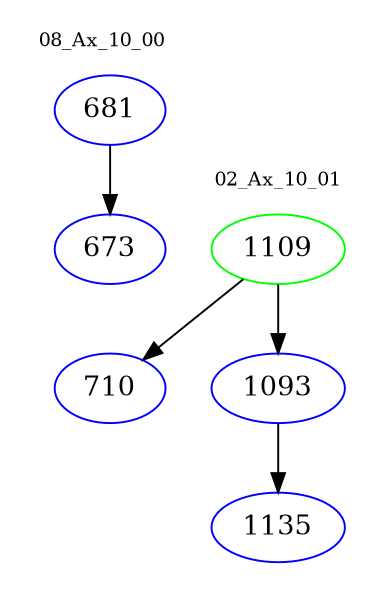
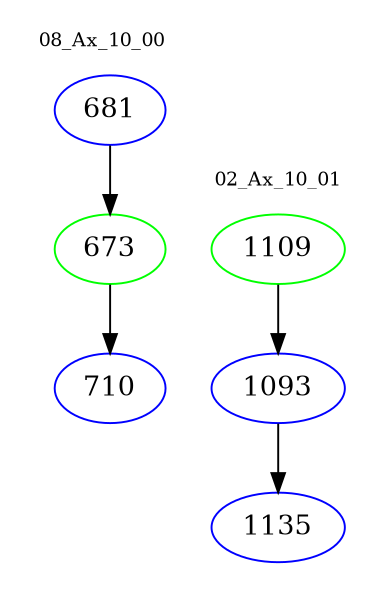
(110, 249) -> (110, 249)
(209, 307) -> (110, 309)
